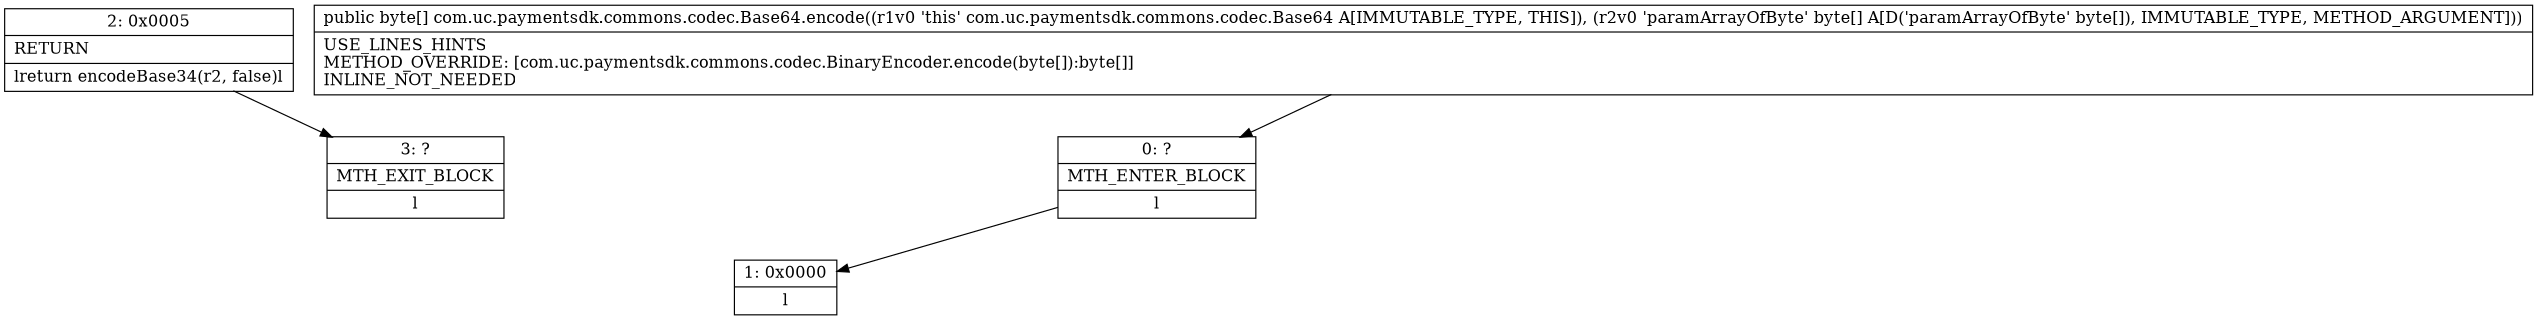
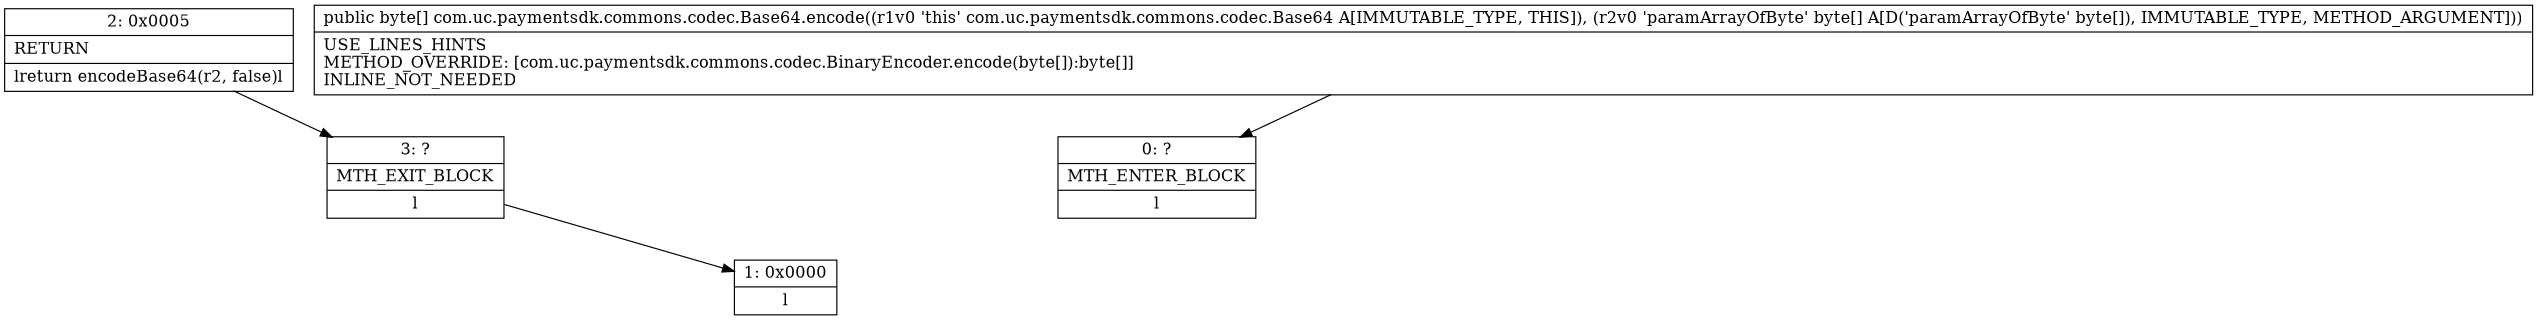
(149, 77) -> (149, 77)
(953, 238) -> (614, 236)
